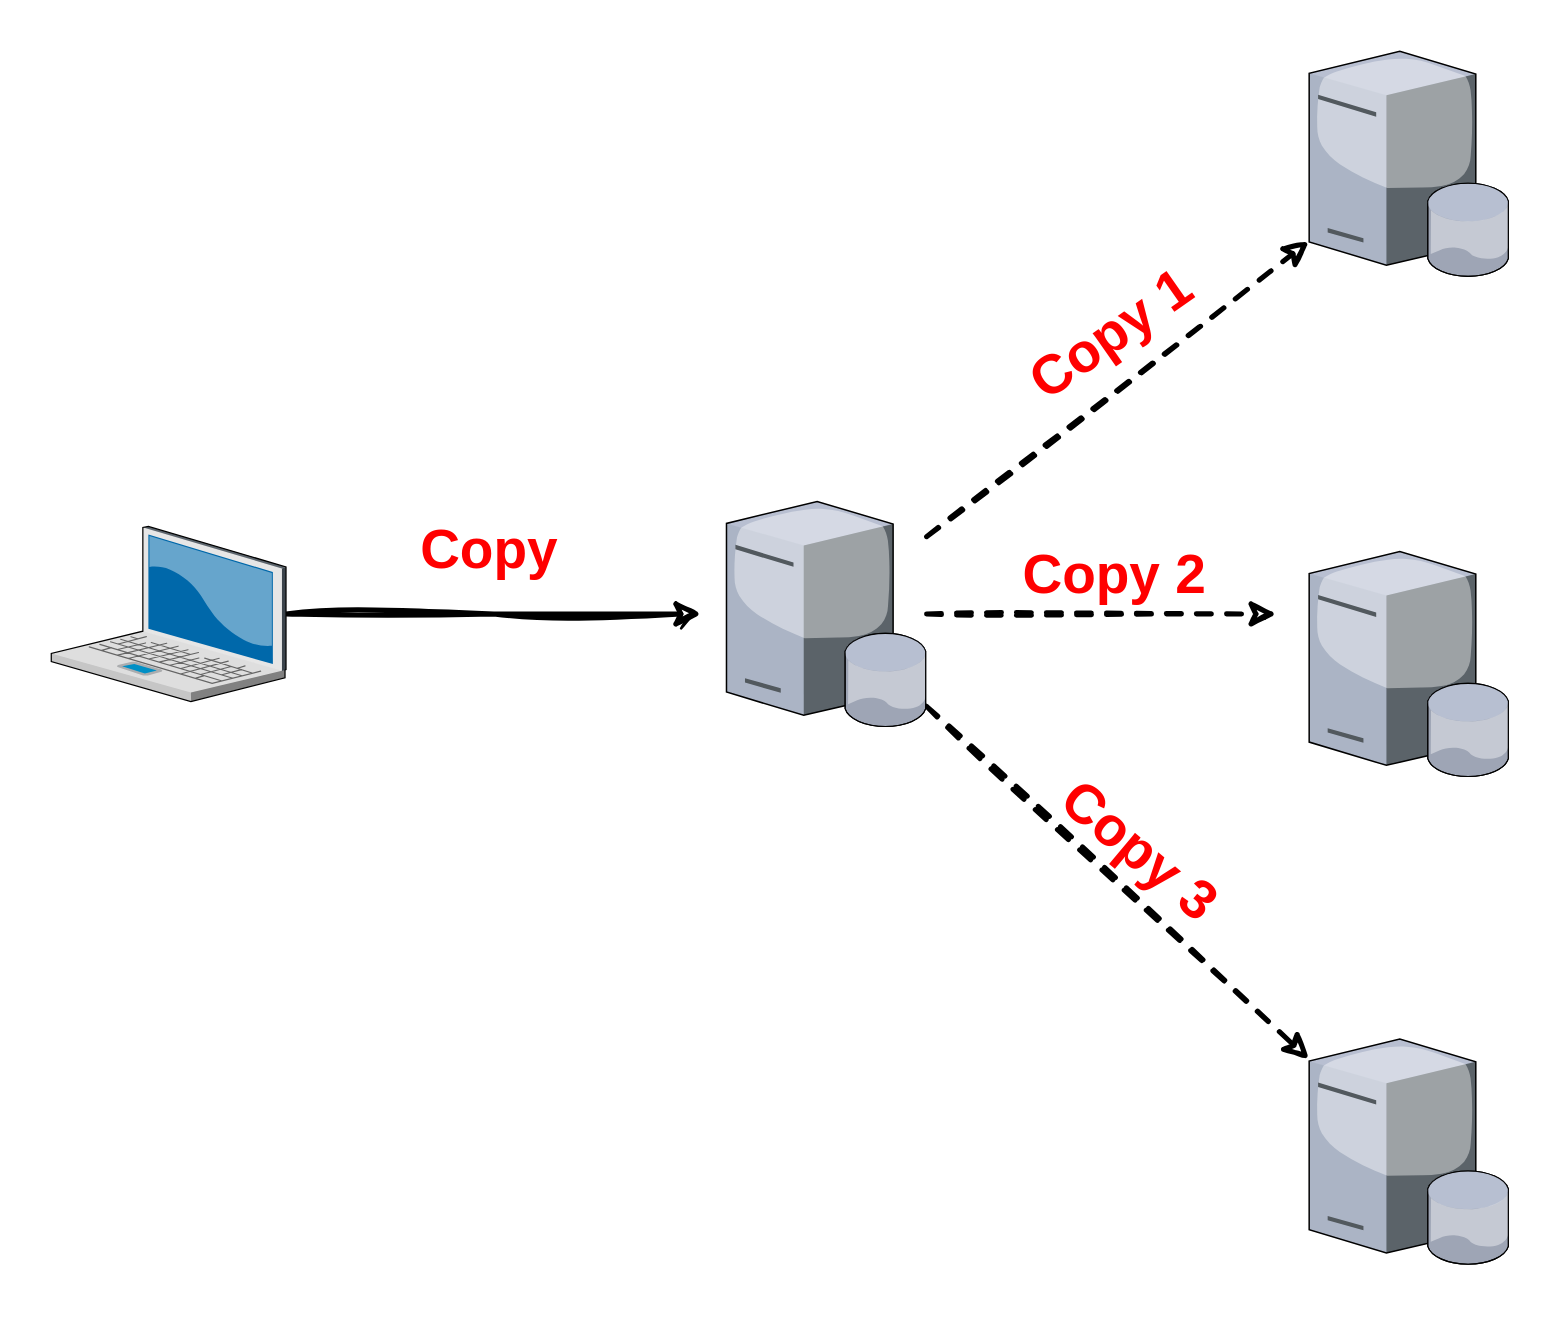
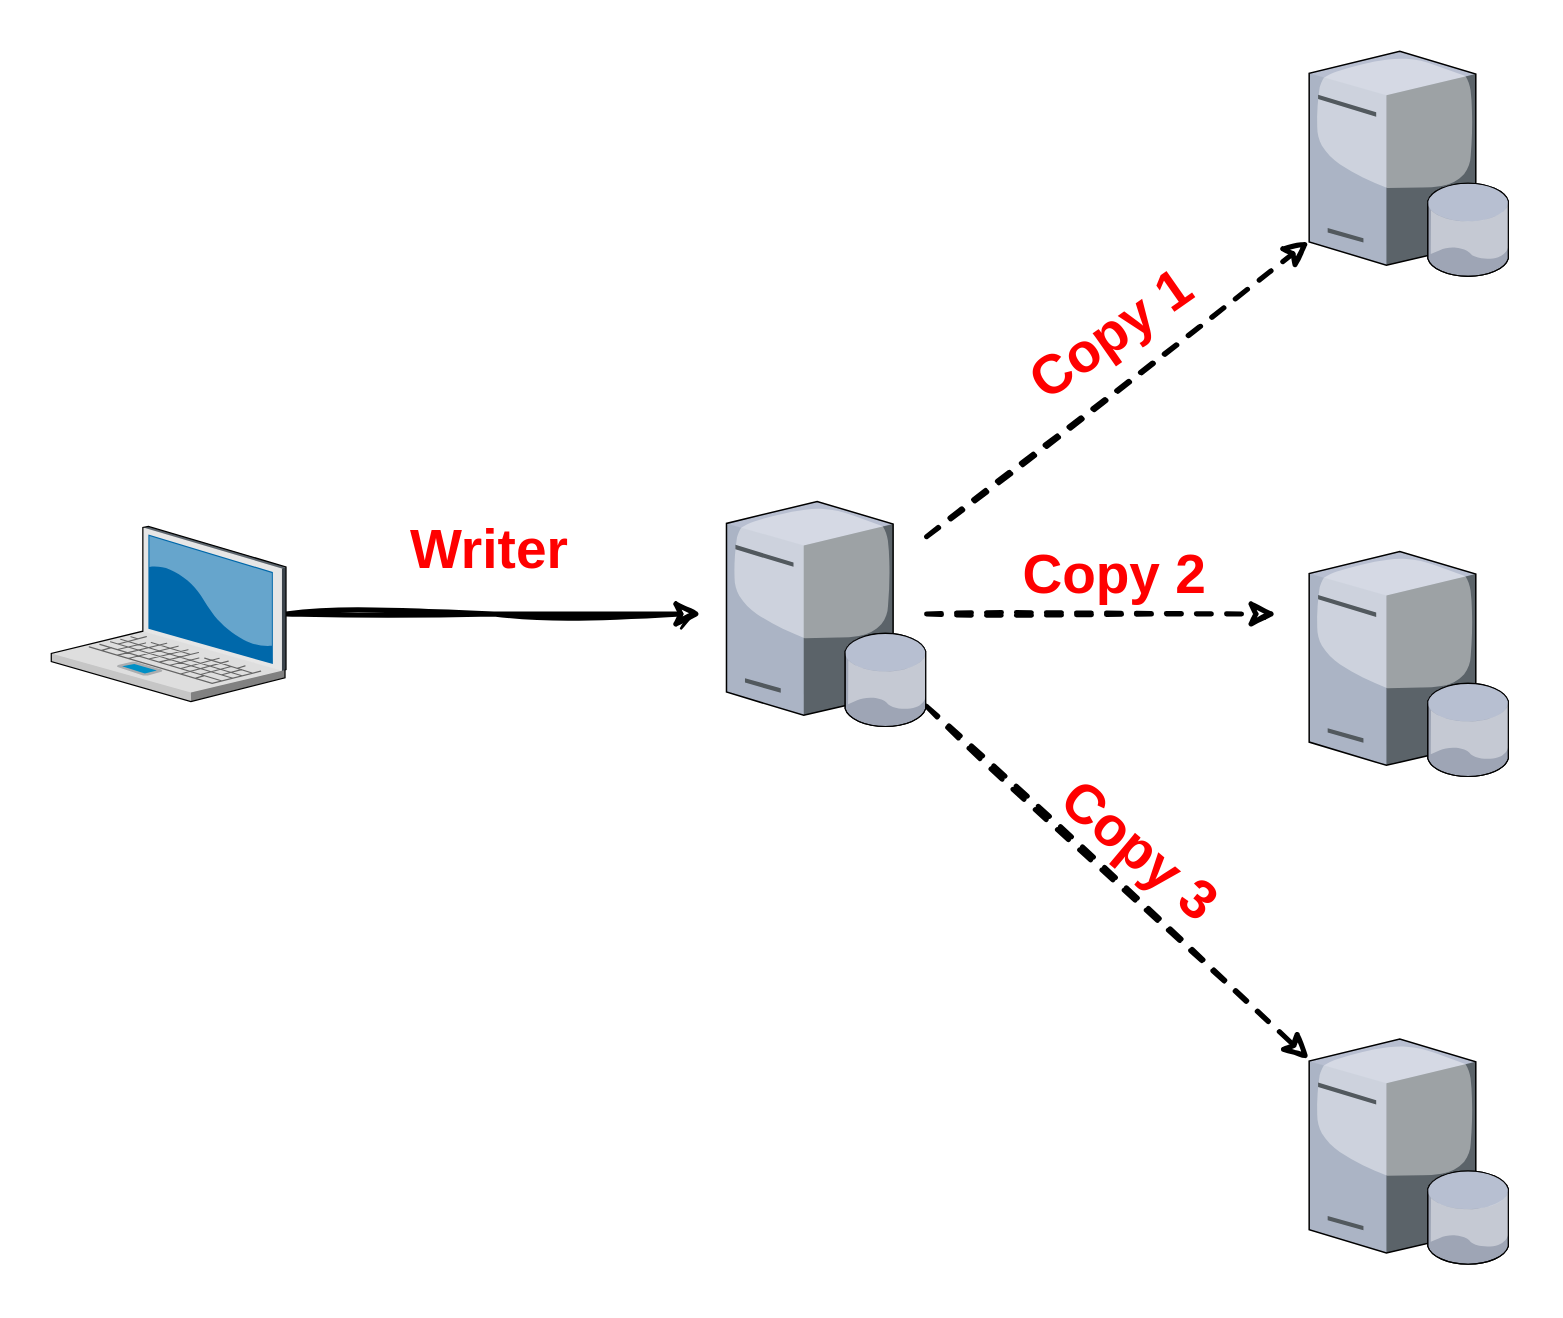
(490, 551) -> (490, 551)
